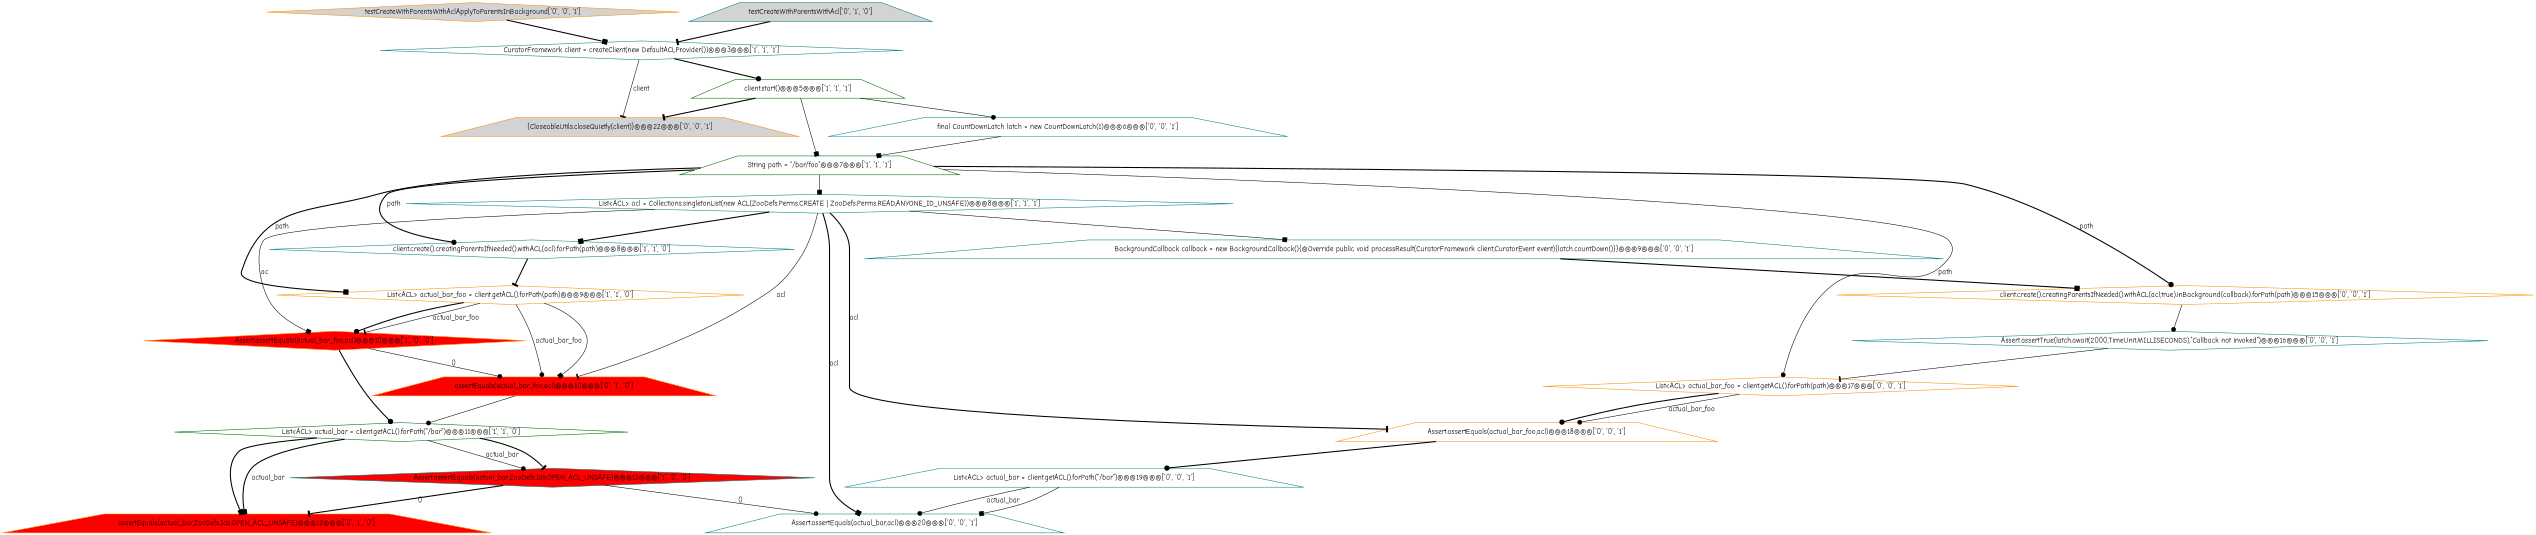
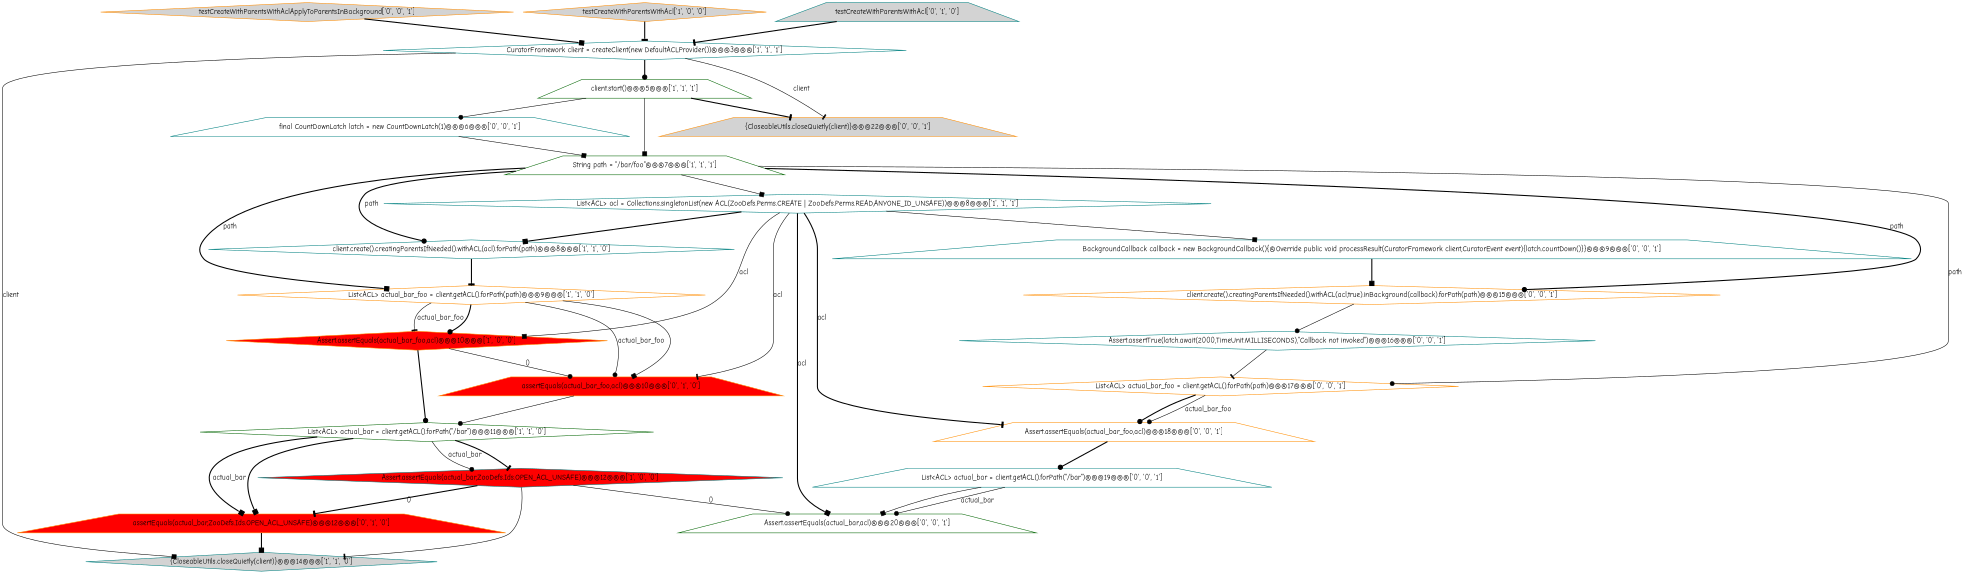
none -> (645, 12)
(885, 523) -> (857, 523)
none -> (261, 562)
